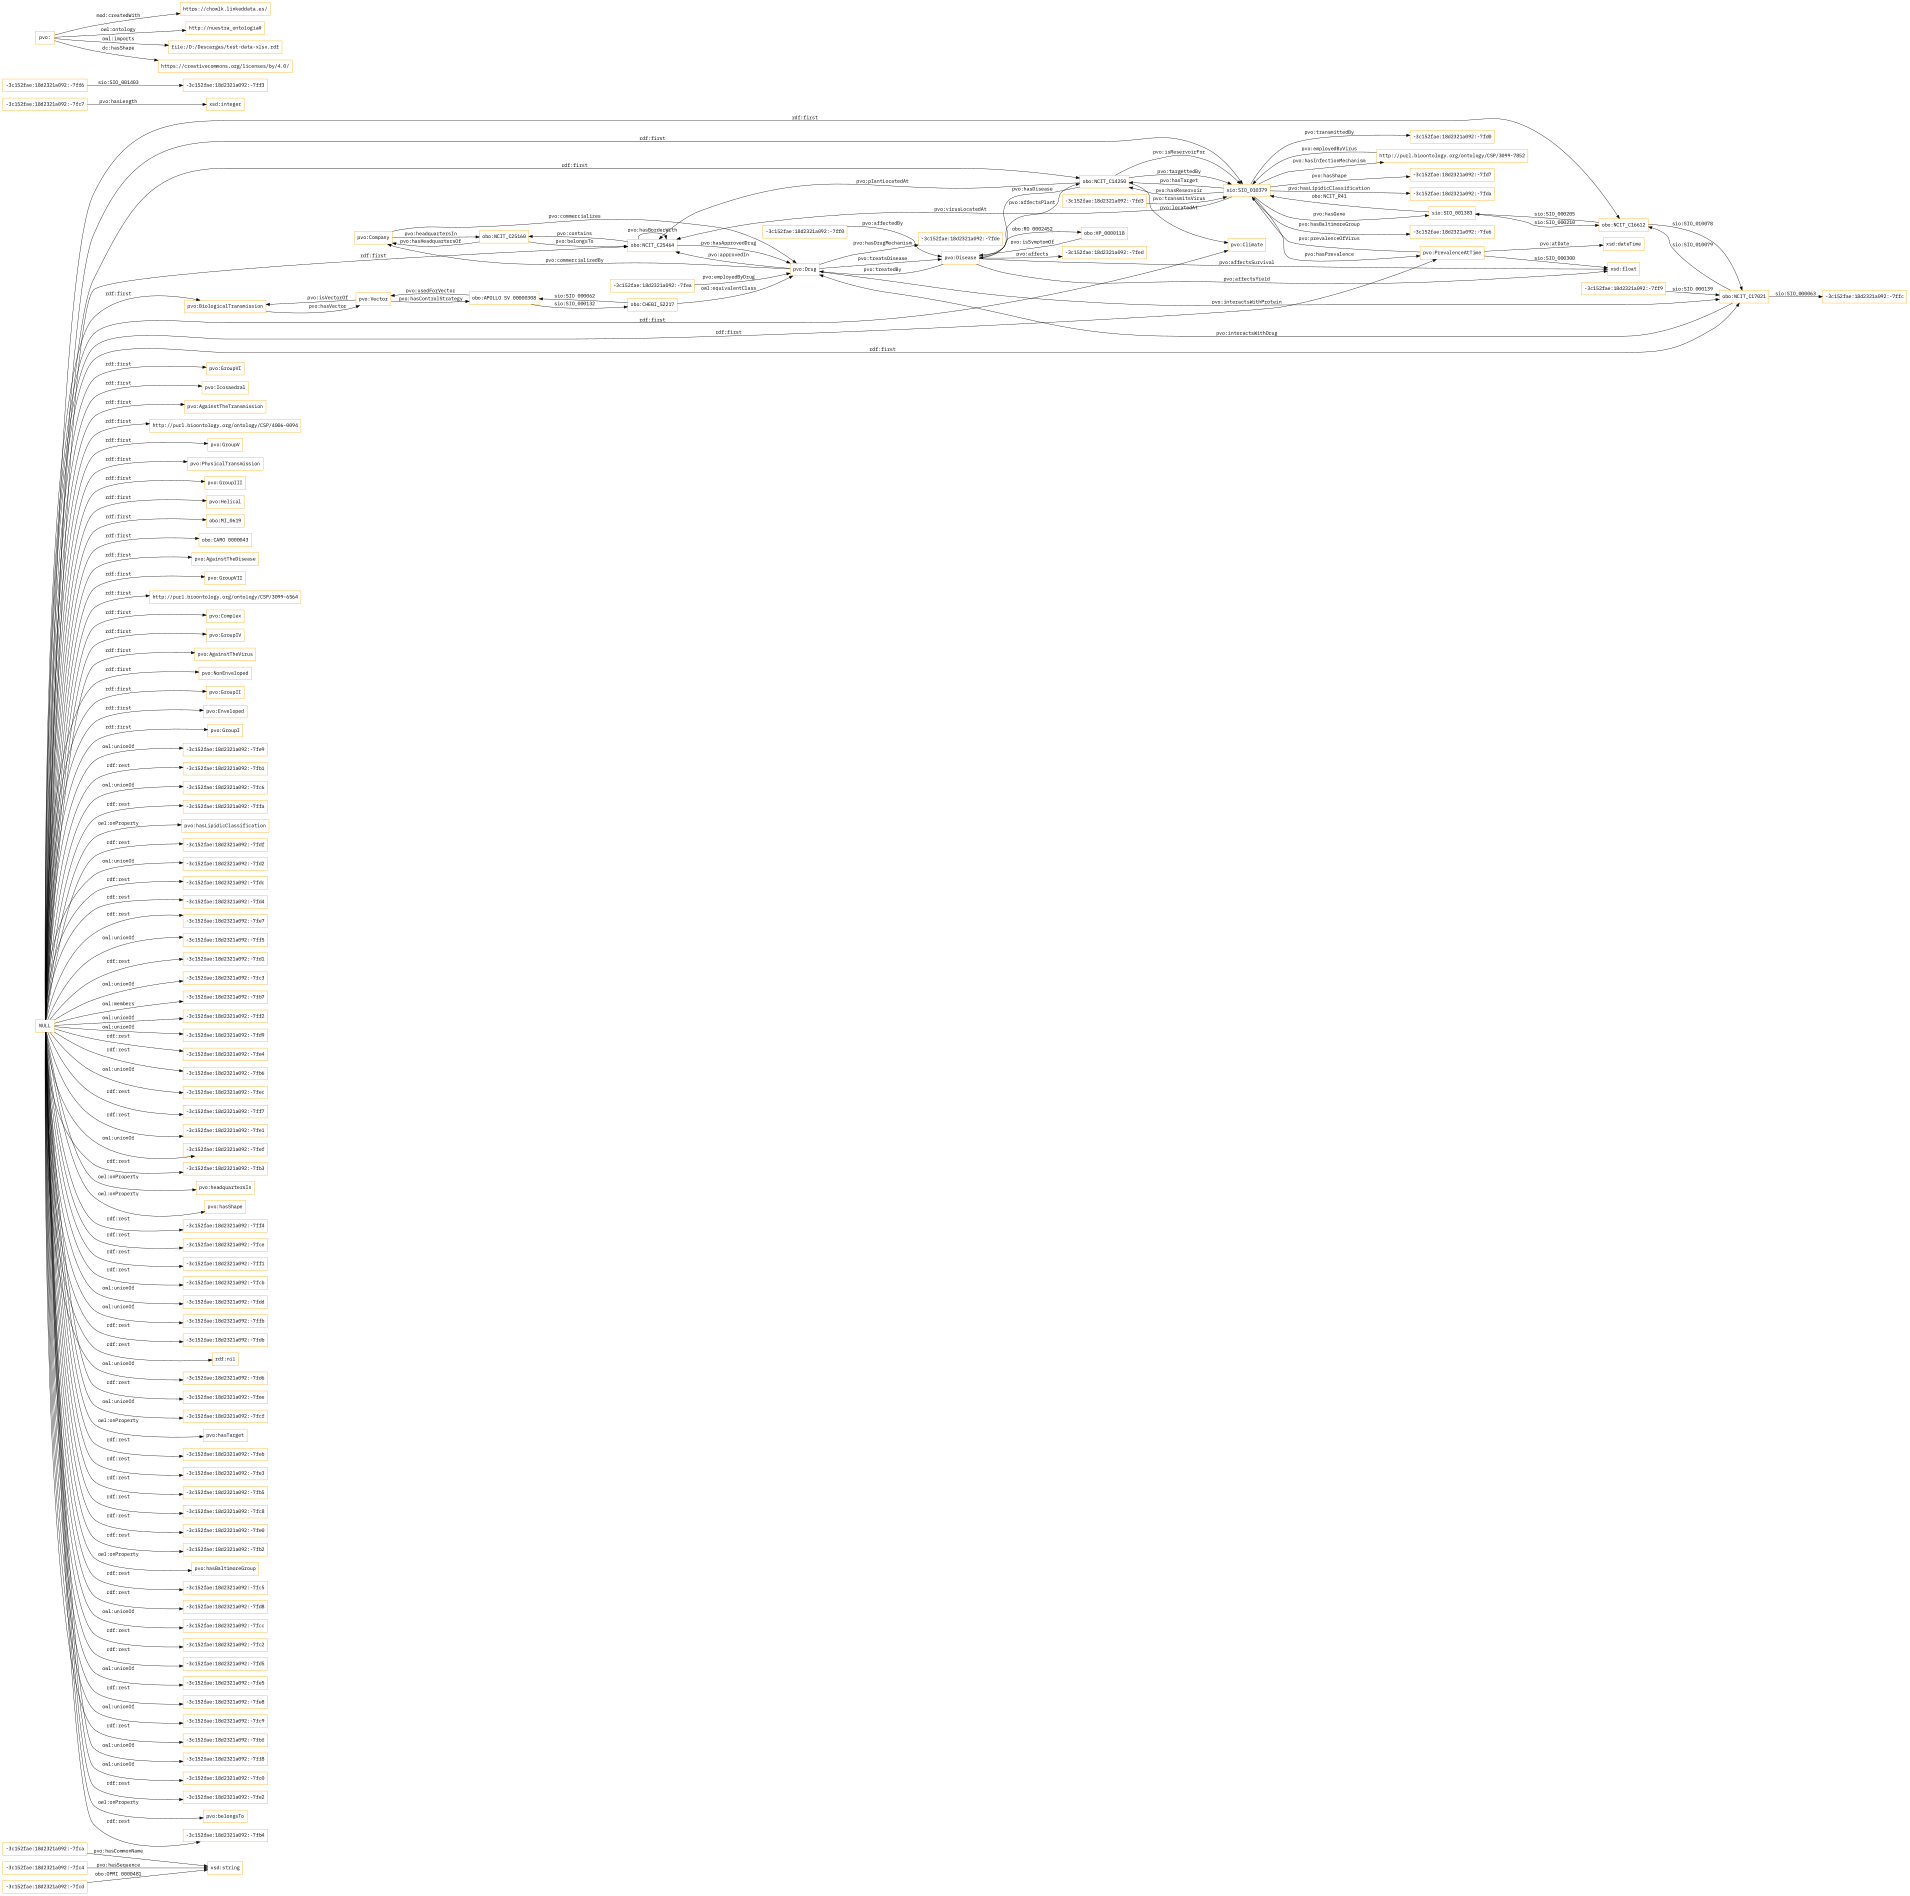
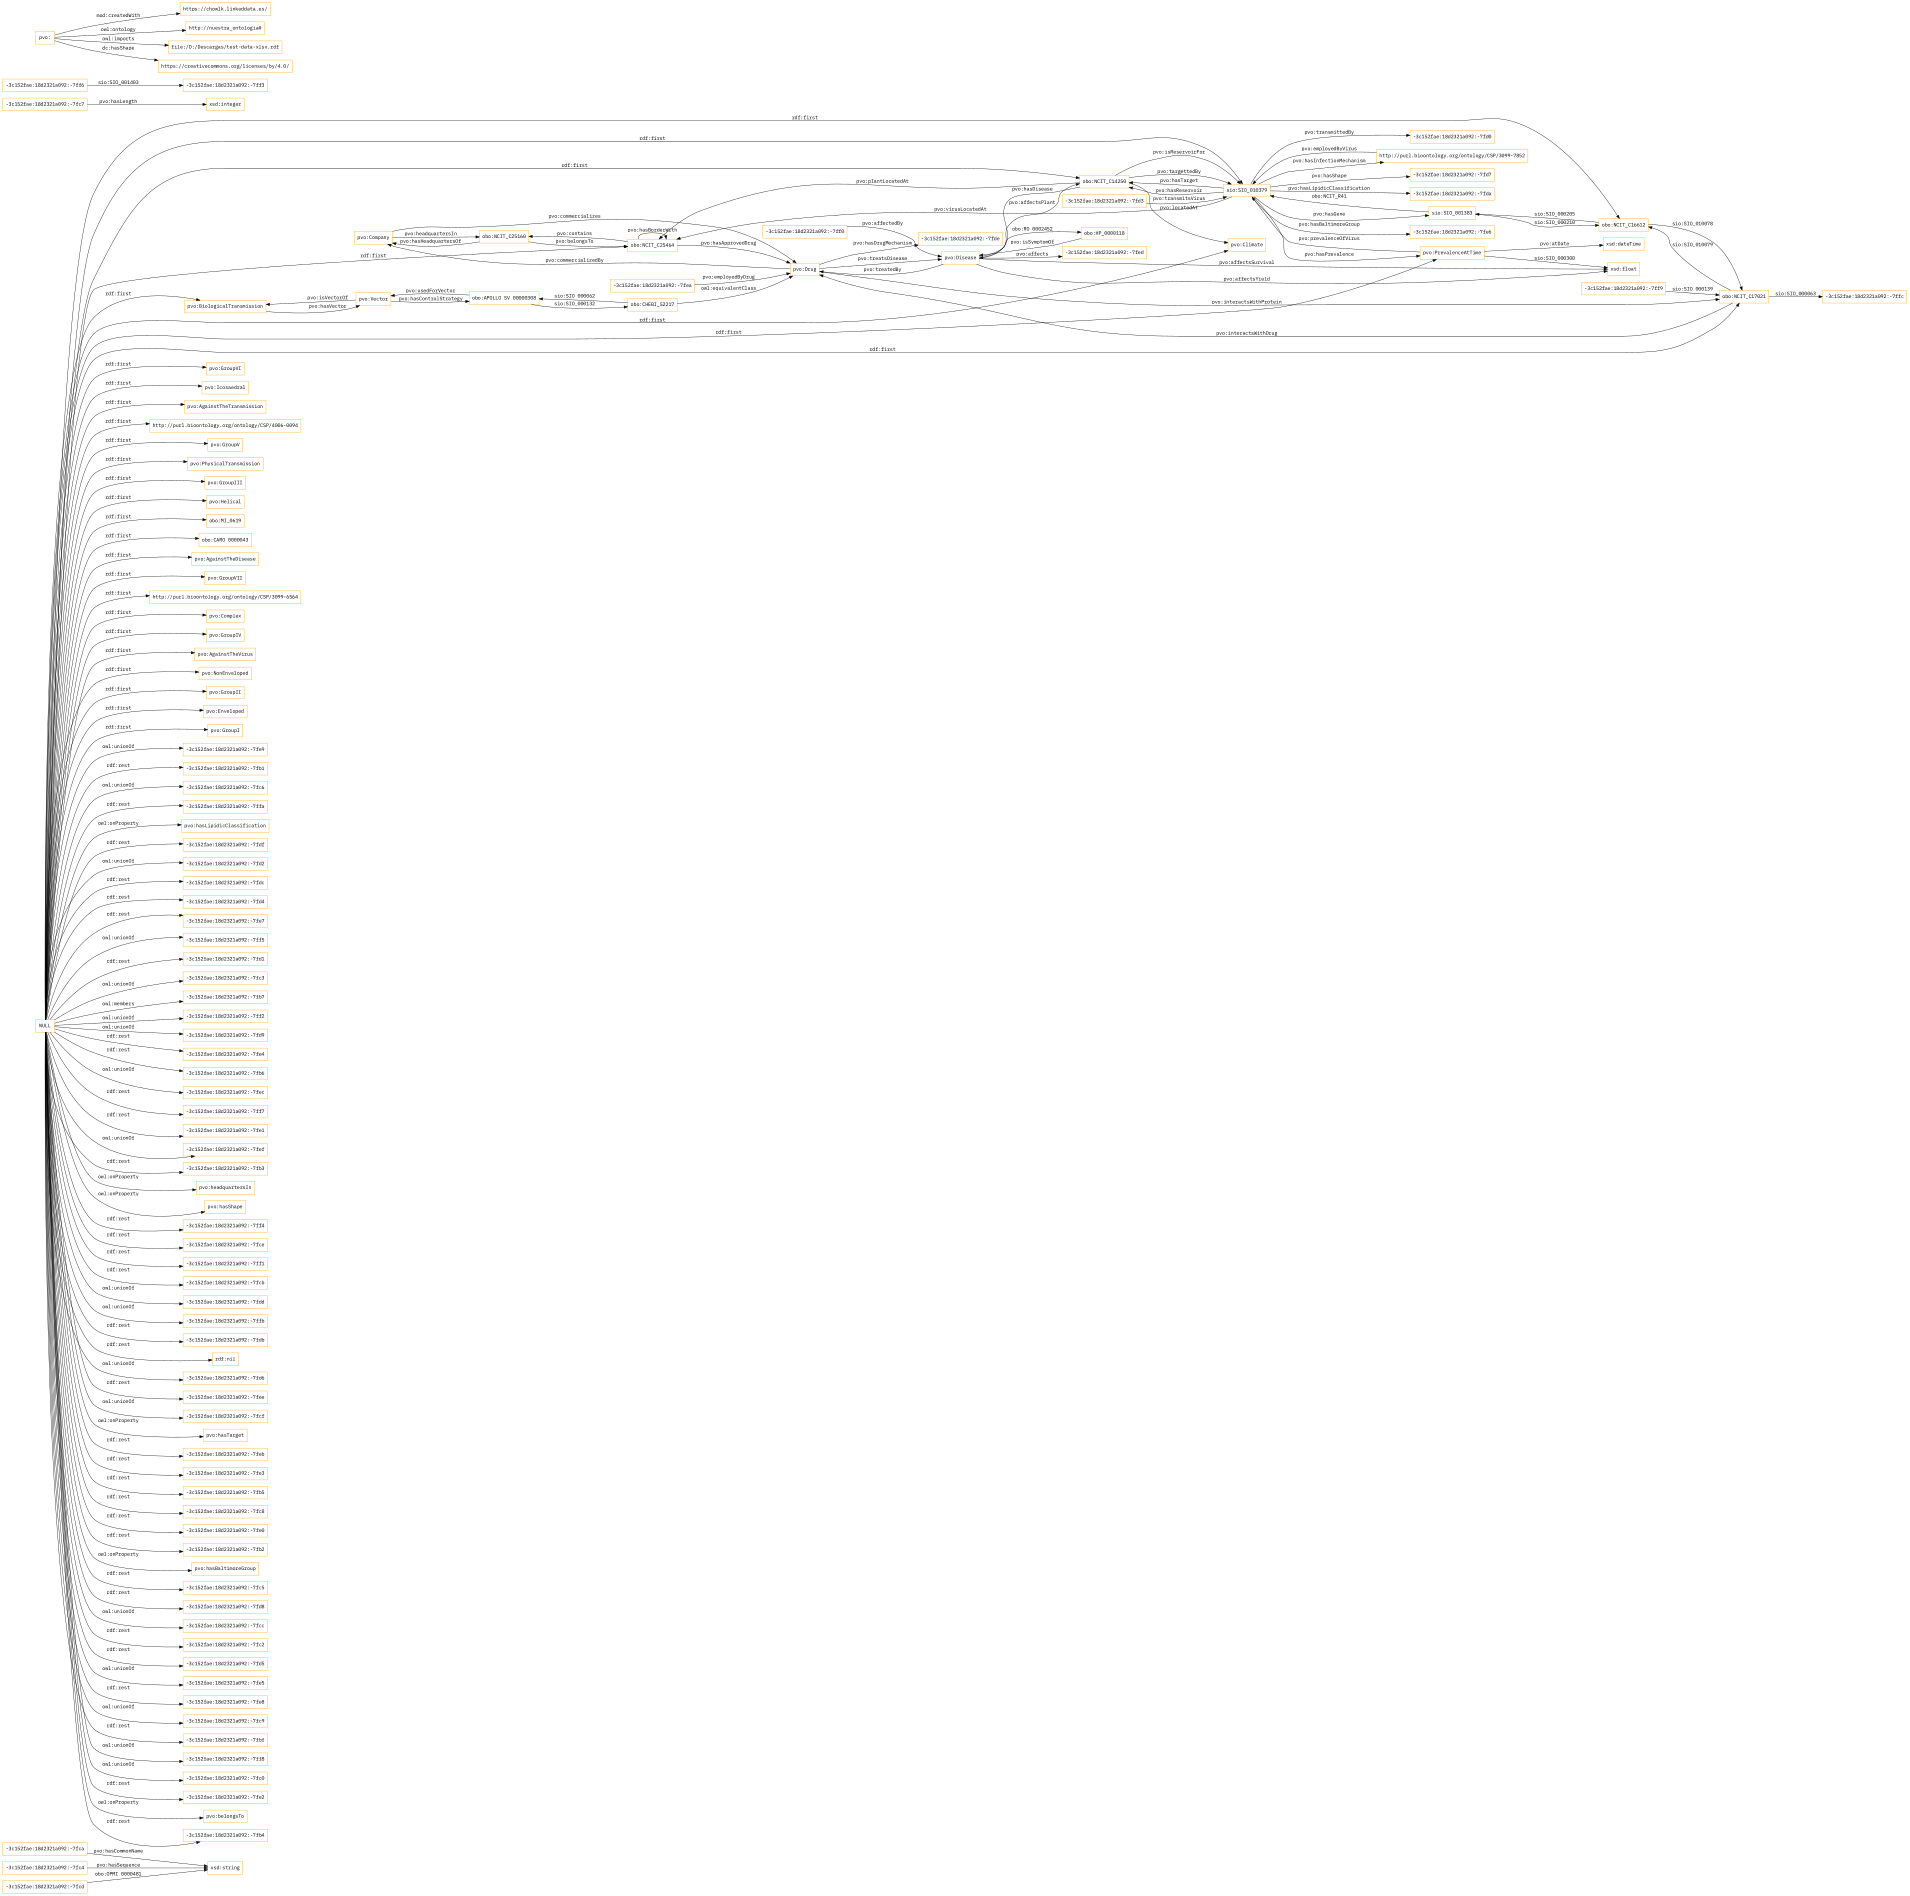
(734, 263) -> none
